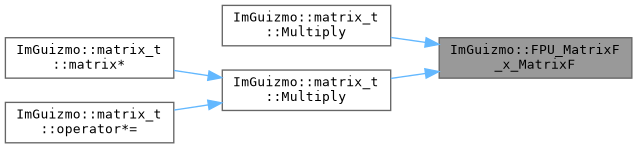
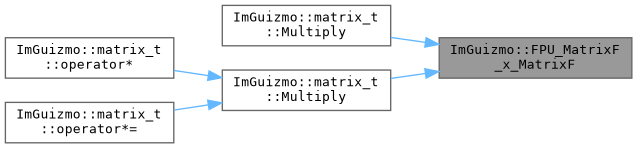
(90, 58) -> (90, 58)
